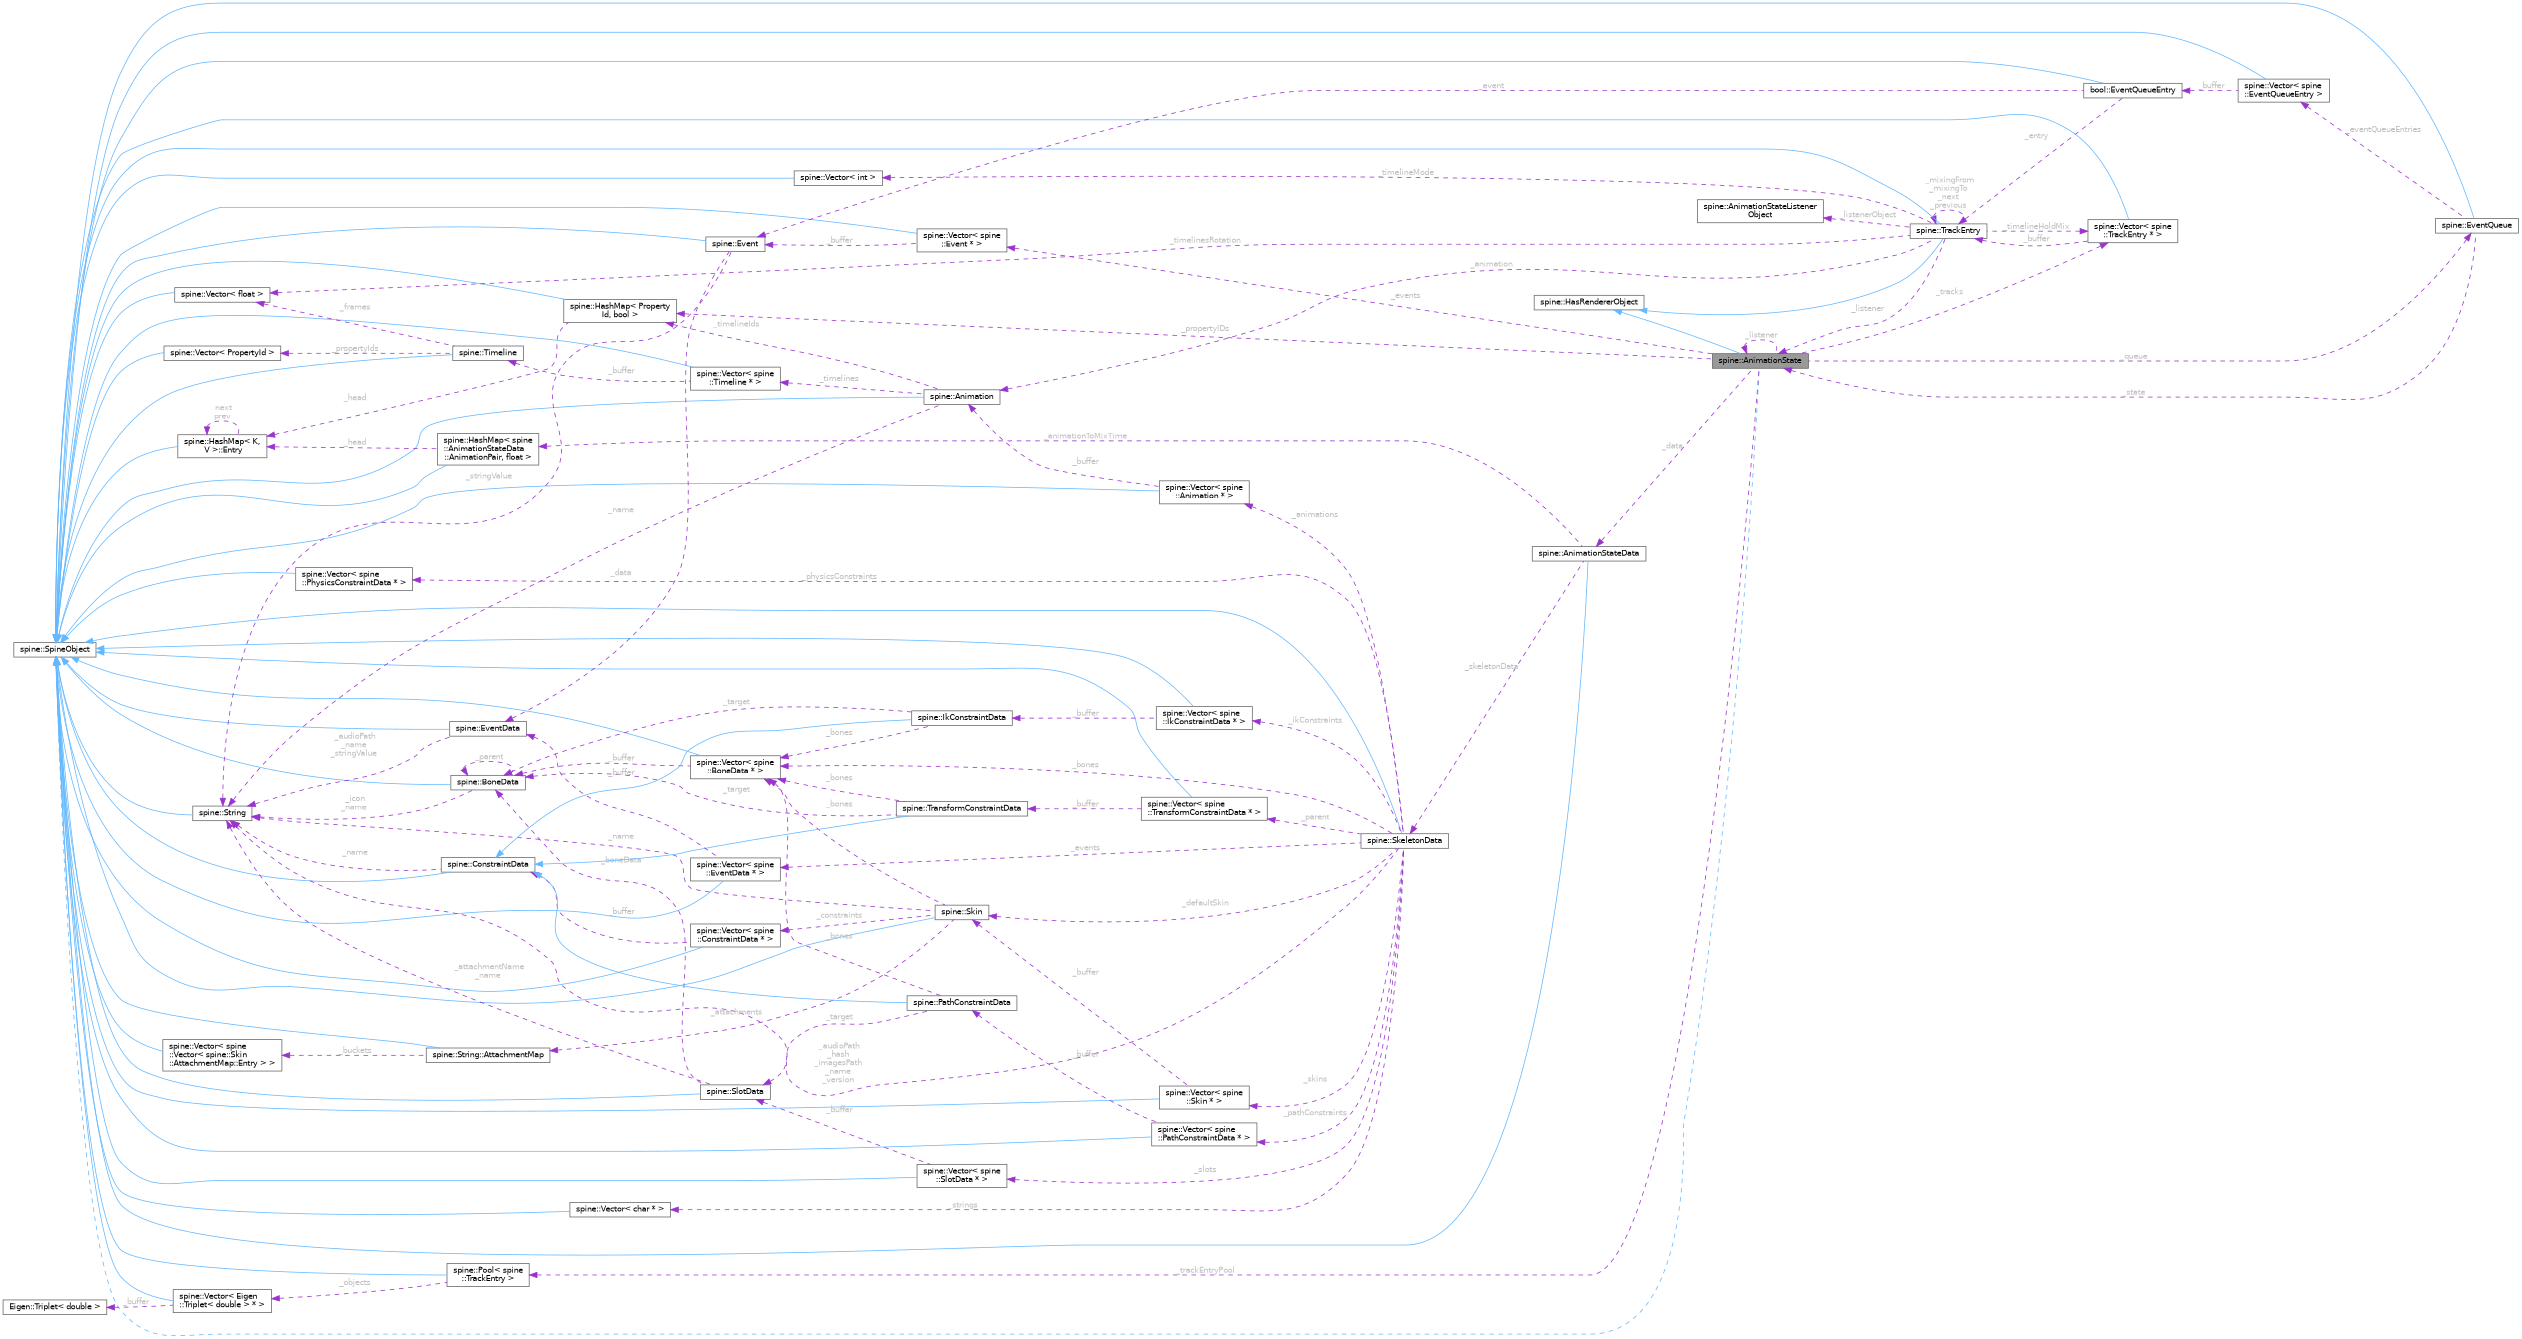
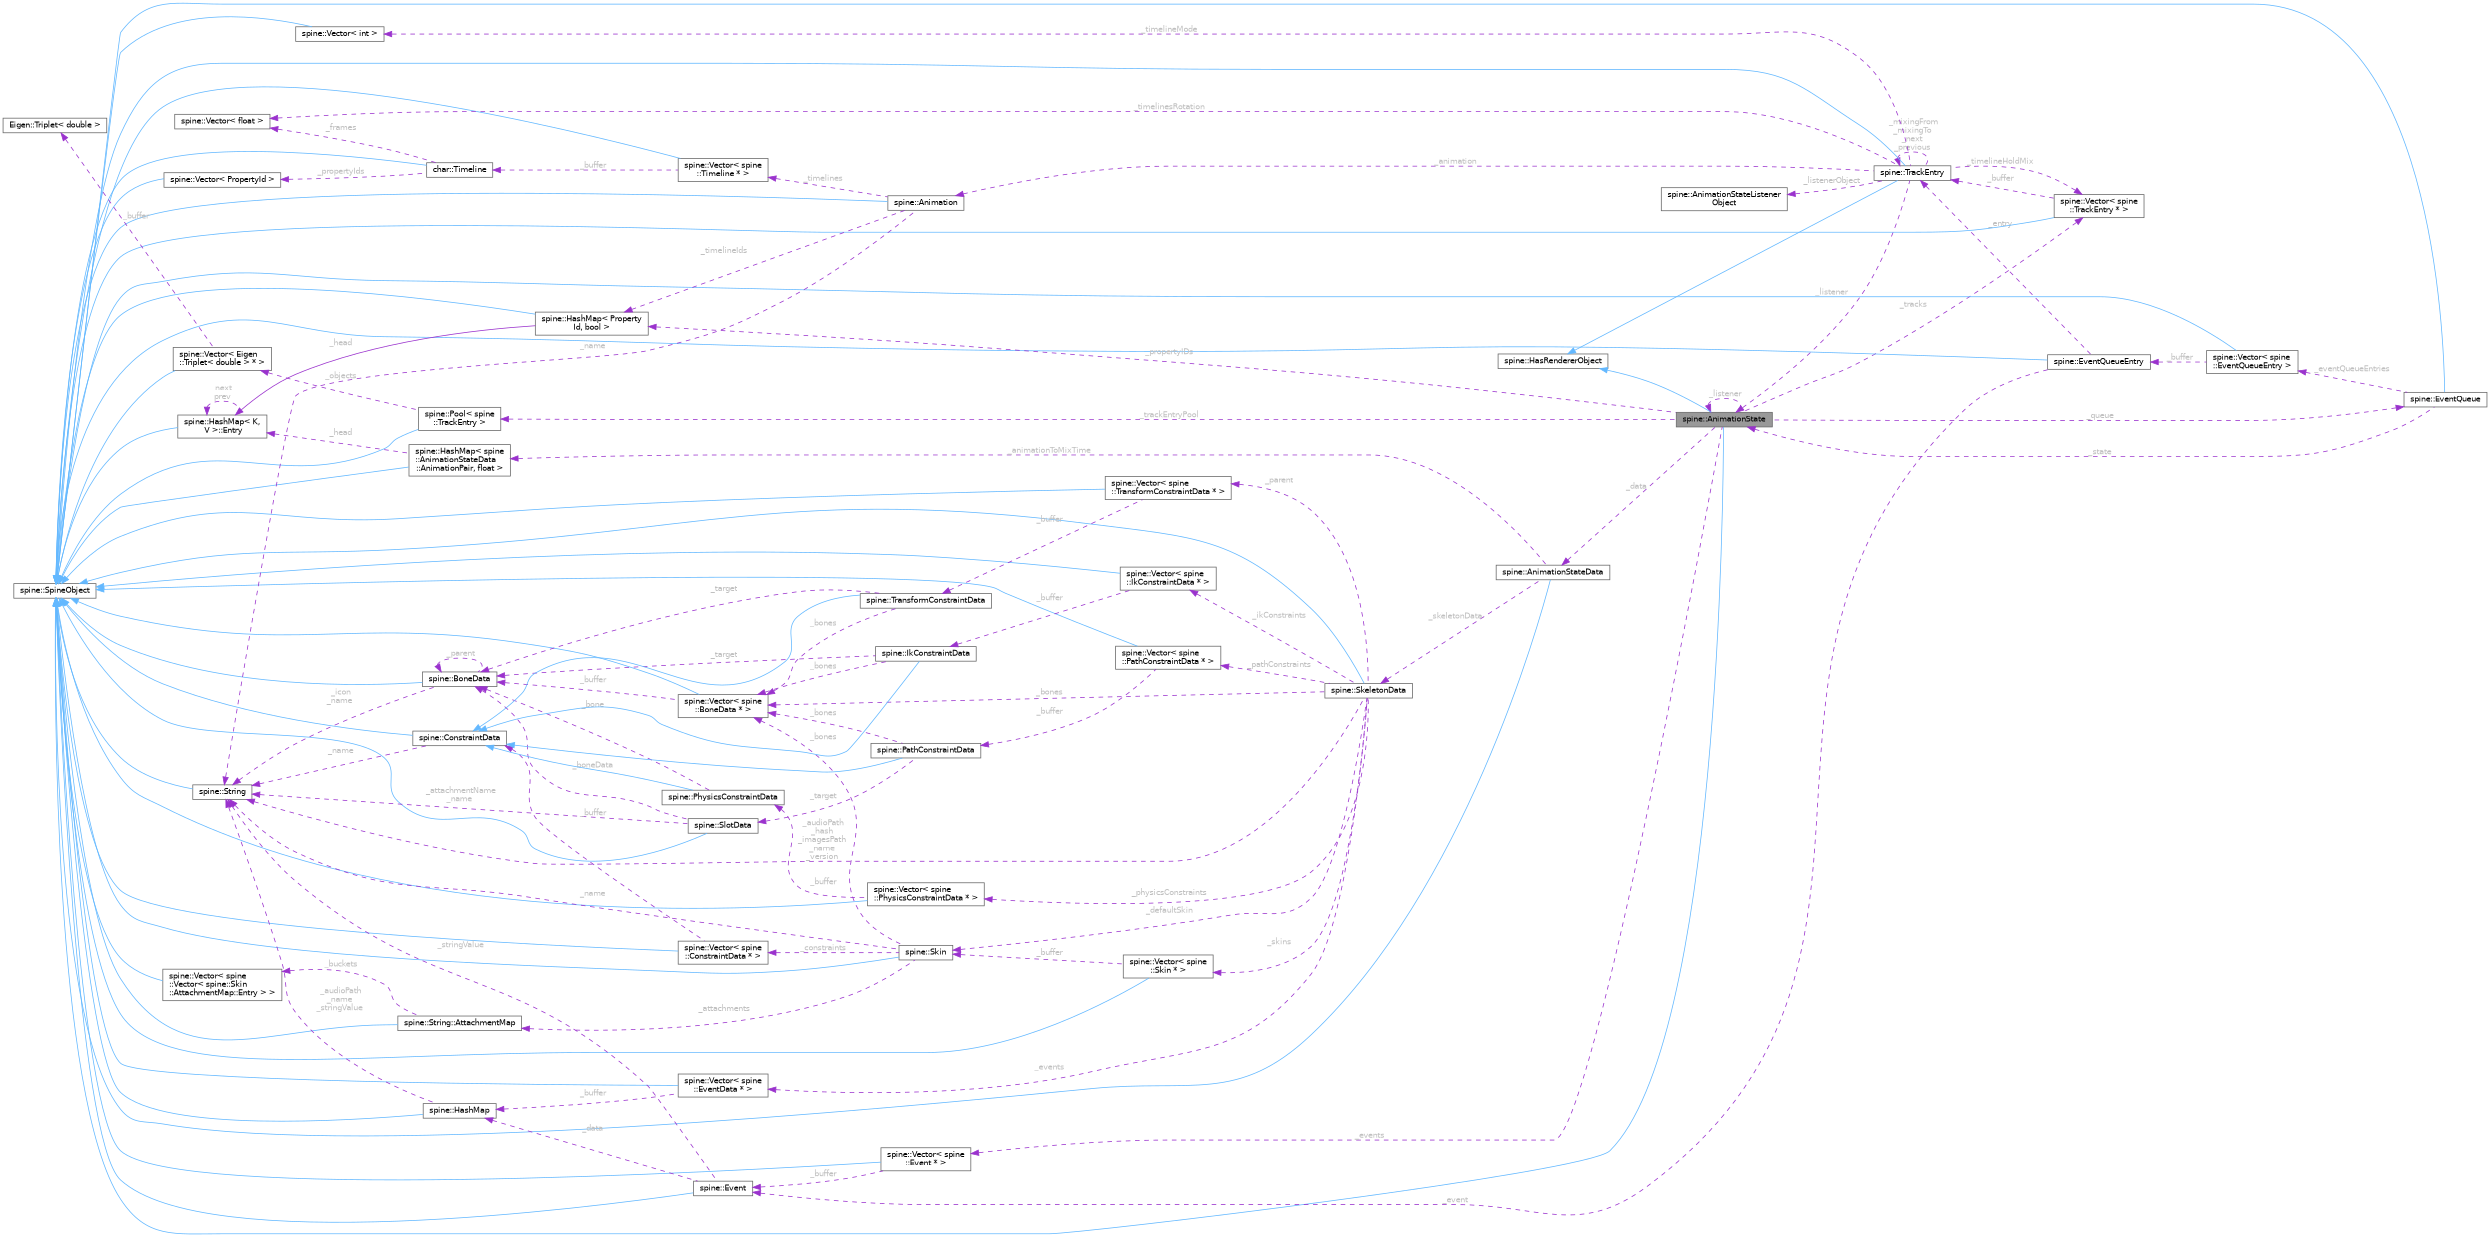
(2133, 91) -> (2099, 362)
(488, 353) -> (460, 170)
(98, 356) -> none
(438, 397) -> (382, 348)
(1204, 492) -> none
(488, 729) -> (460, 1111)
none -> (723, 798)
(962, 1176) -> none
(620, 1210) -> none
(1032, 1334) -> (933, 1234)
